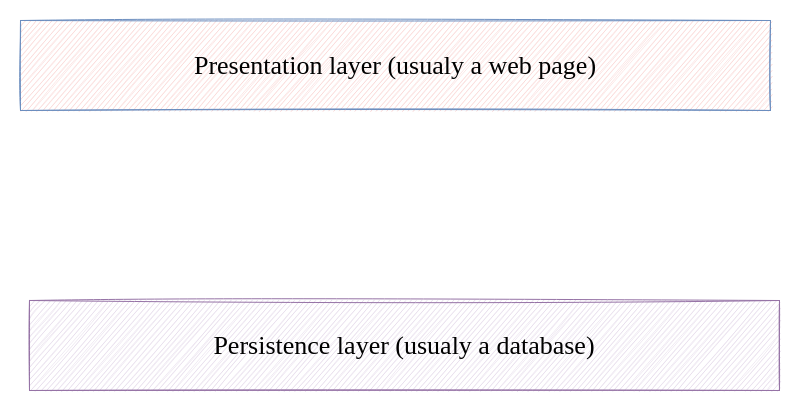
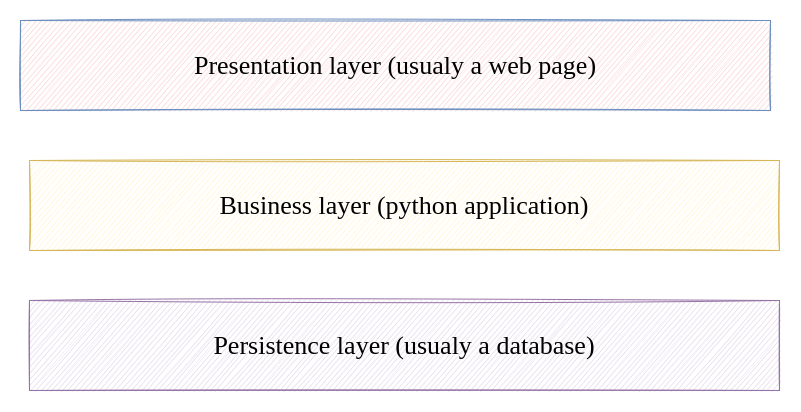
none -> (405, 206)
